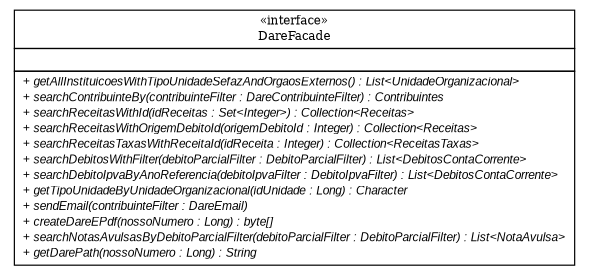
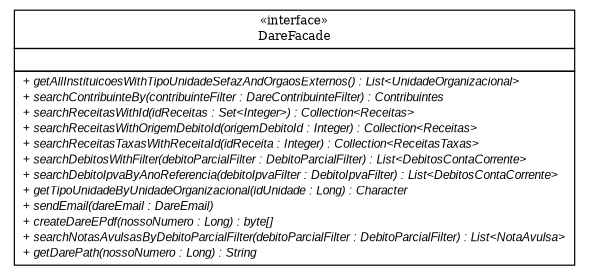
(135, 207) -> (119, 207)
